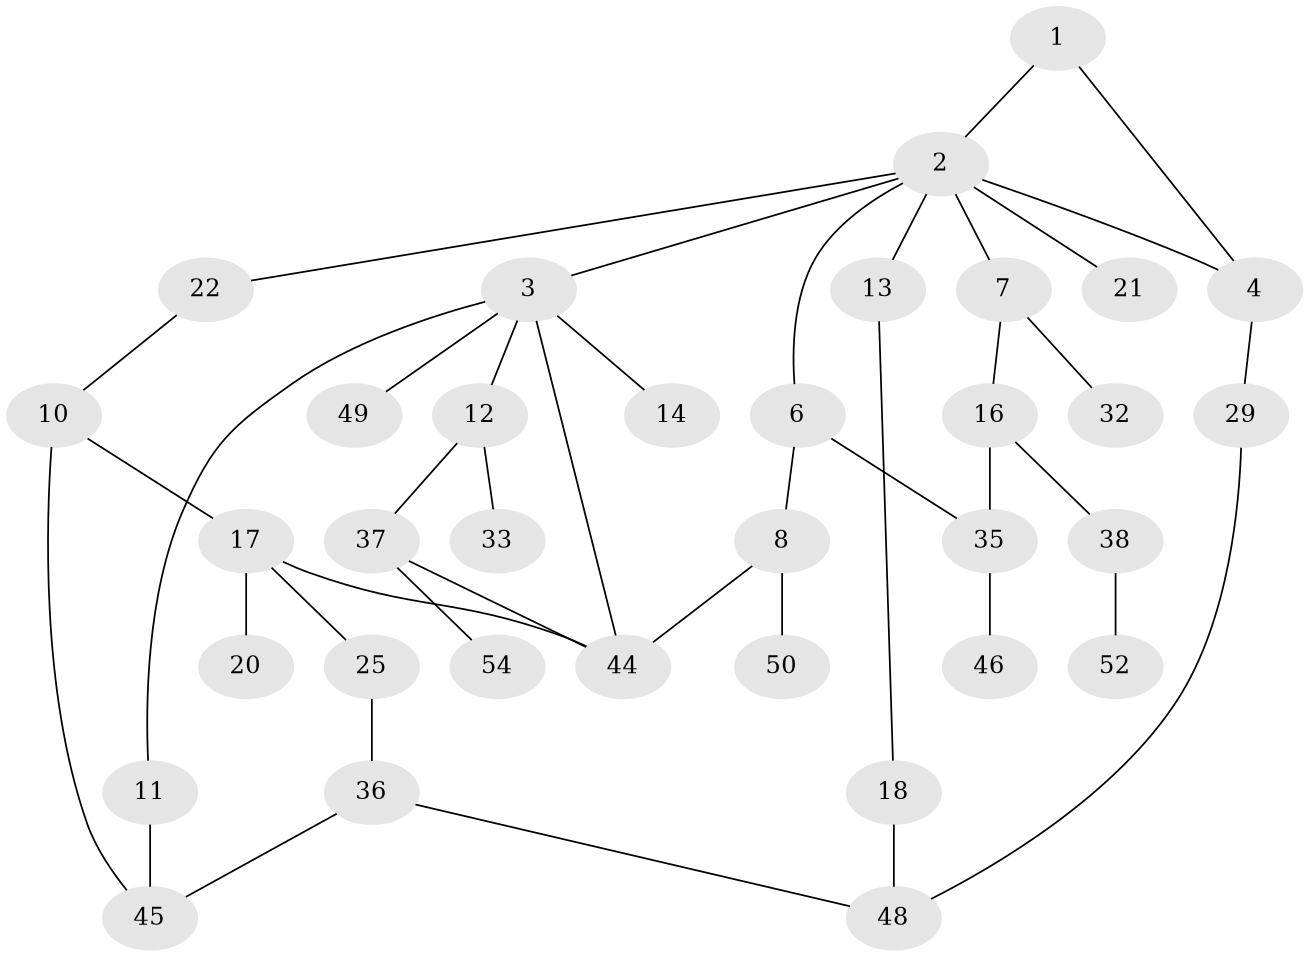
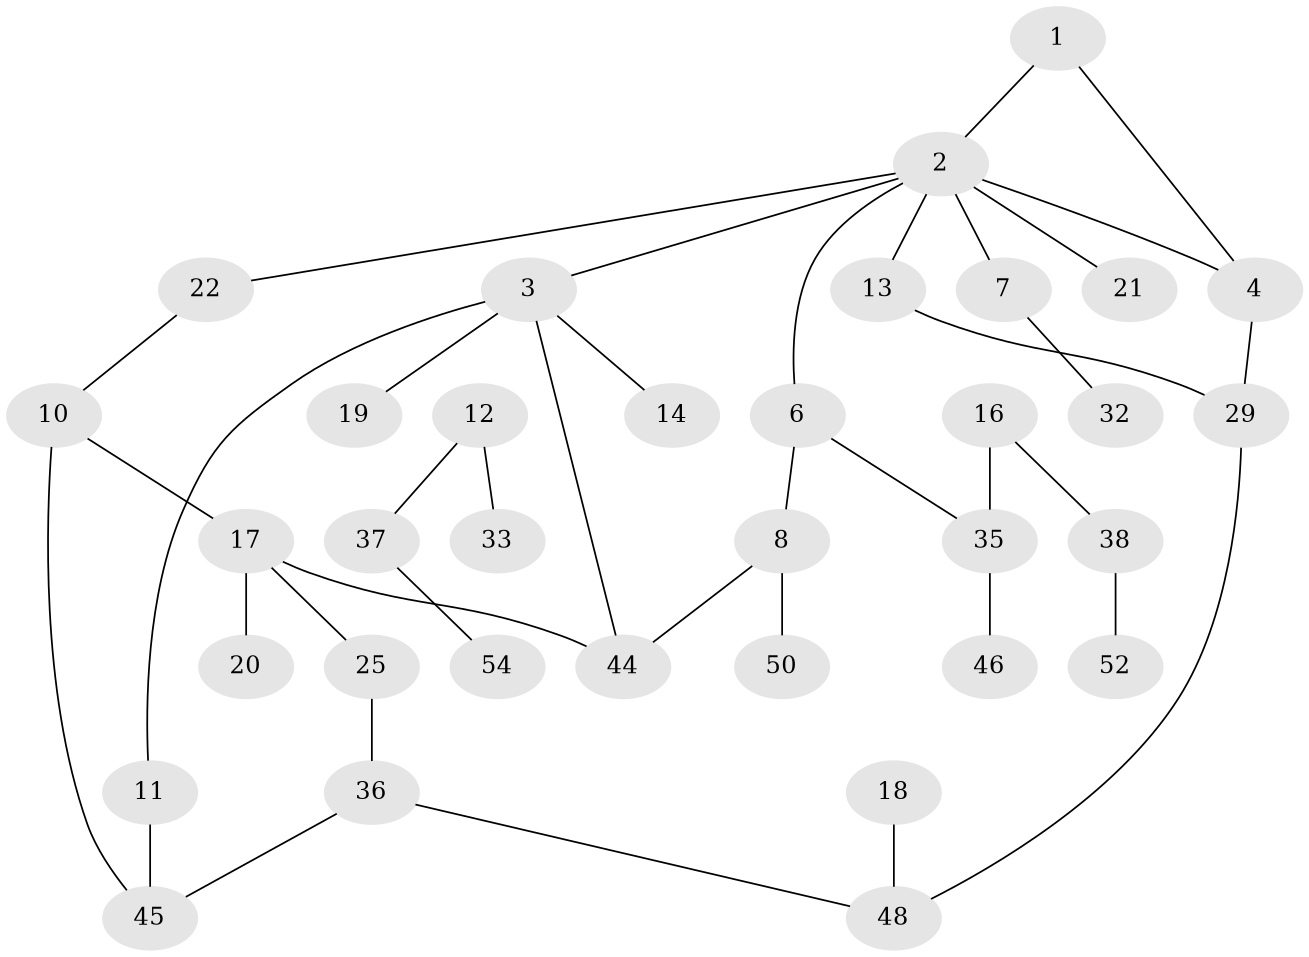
(505, 353) -> none
(997, 353) -> none
(354, 416) -> (354, 416)
(886, 541) -> (1037, 348)
(497, 604) -> none
